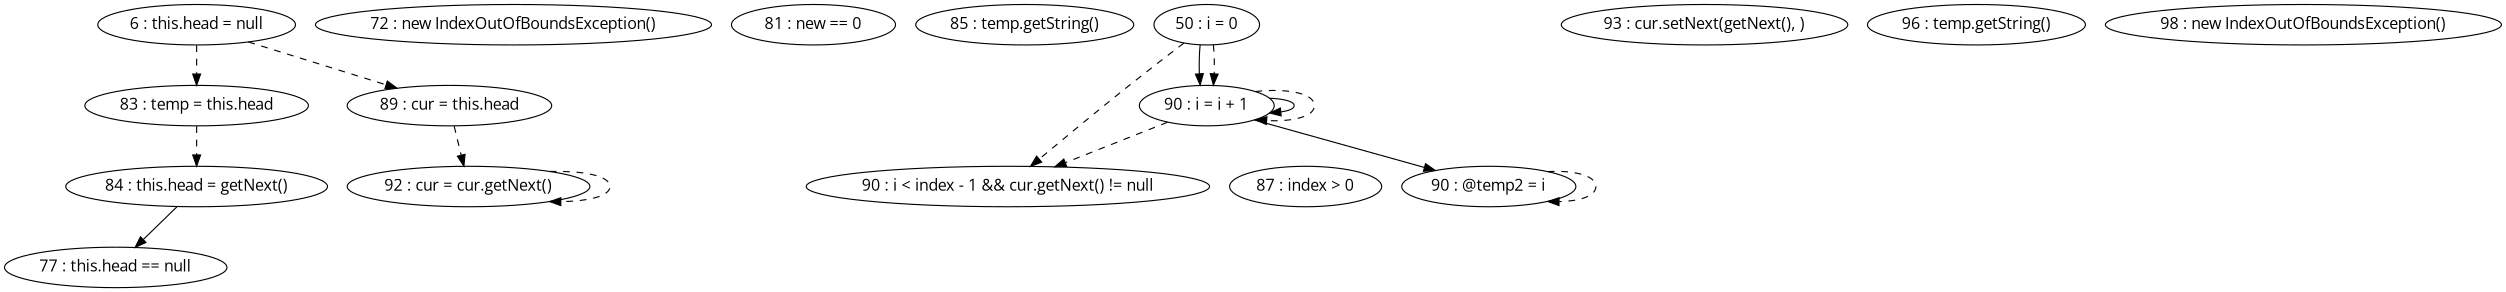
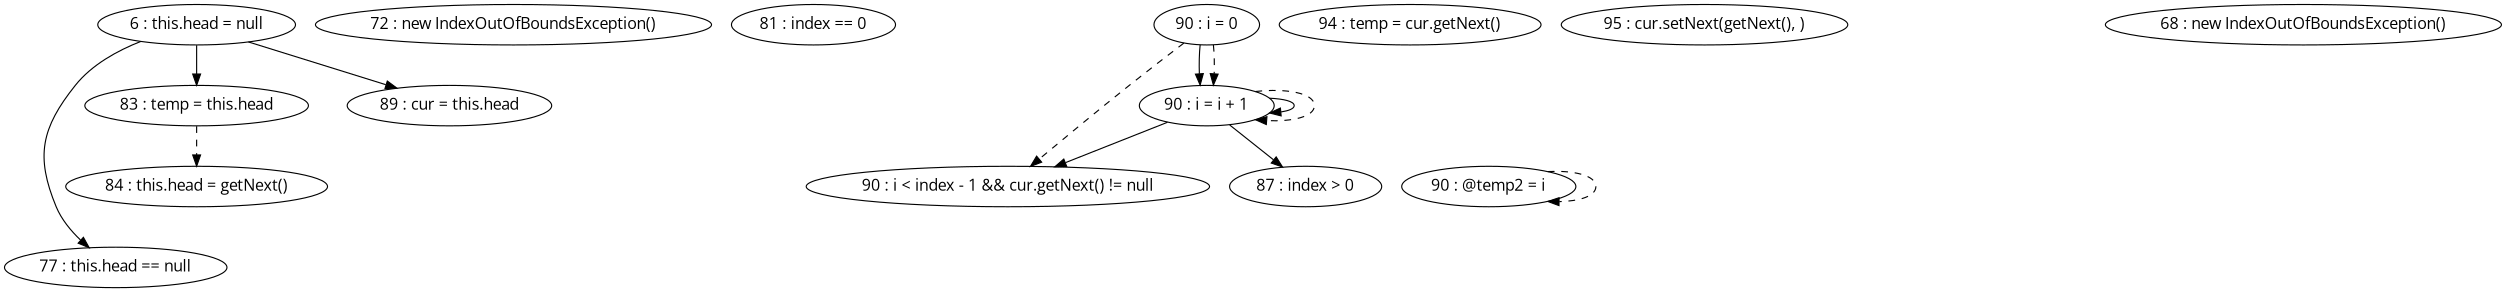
(813, 25) -> (813, 25)
(1025, 25) -> none
(1207, 25) -> (1207, 25)
none -> (1410, 25)
(1705, 25) -> (1705, 25)
(1976, 25) -> none
(2303, 25) -> (2303, 25)
(197, 60) -> (197, 60)
(317, 63) -> (317, 63)
(1117, 142) -> (1117, 142)
(1339, 144) -> (1252, 142)
(469, 187) -> none
(160, 223) -> (51, 125)
